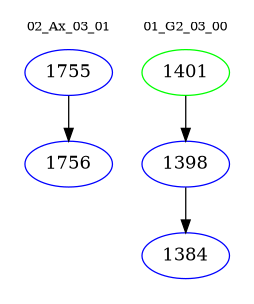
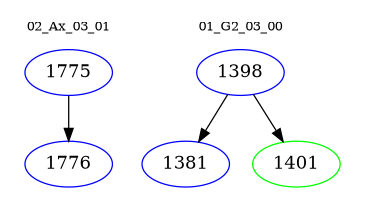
(69, 73) -> (69, 73)
(186, 112) -> (265, 113)
(69, 164) -> (69, 164)
(186, 256) -> (186, 164)
